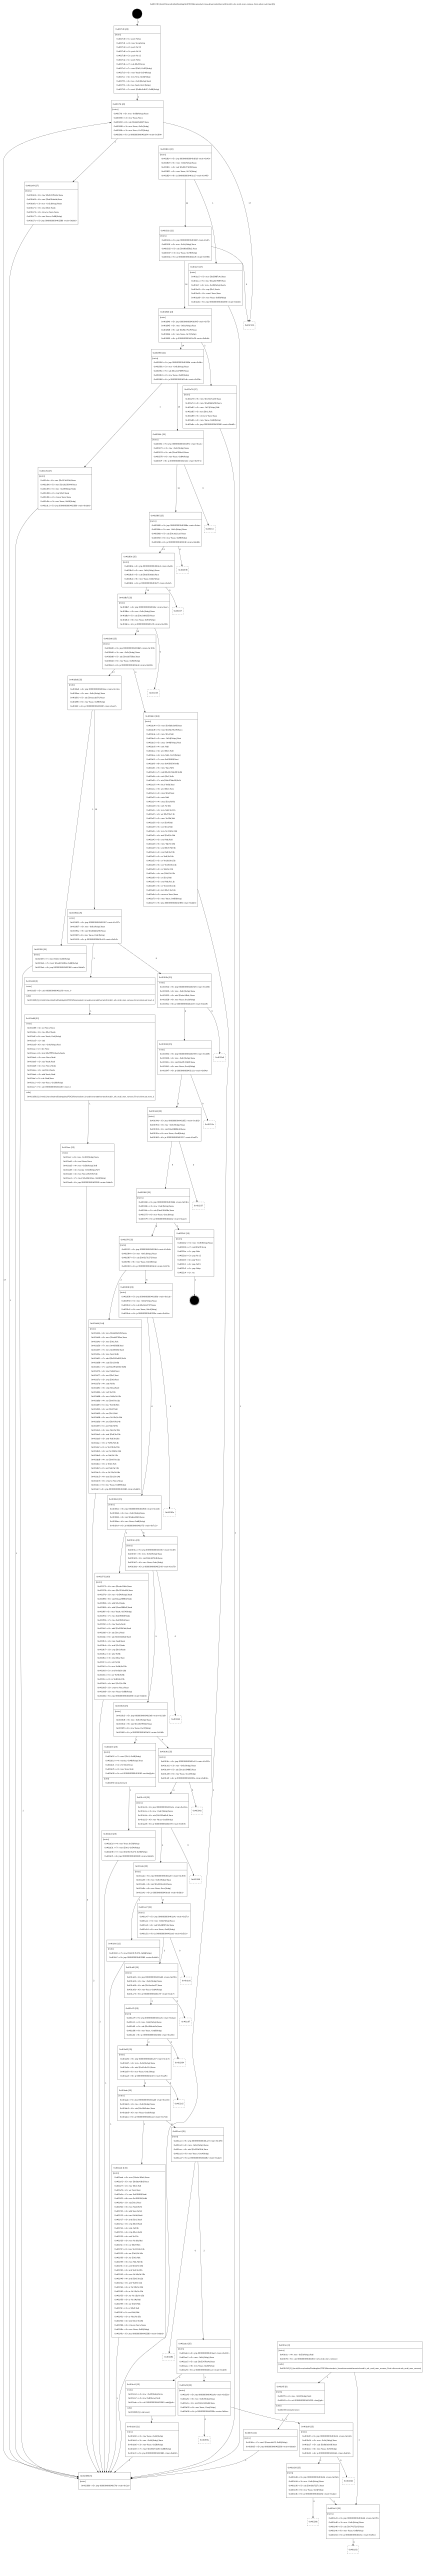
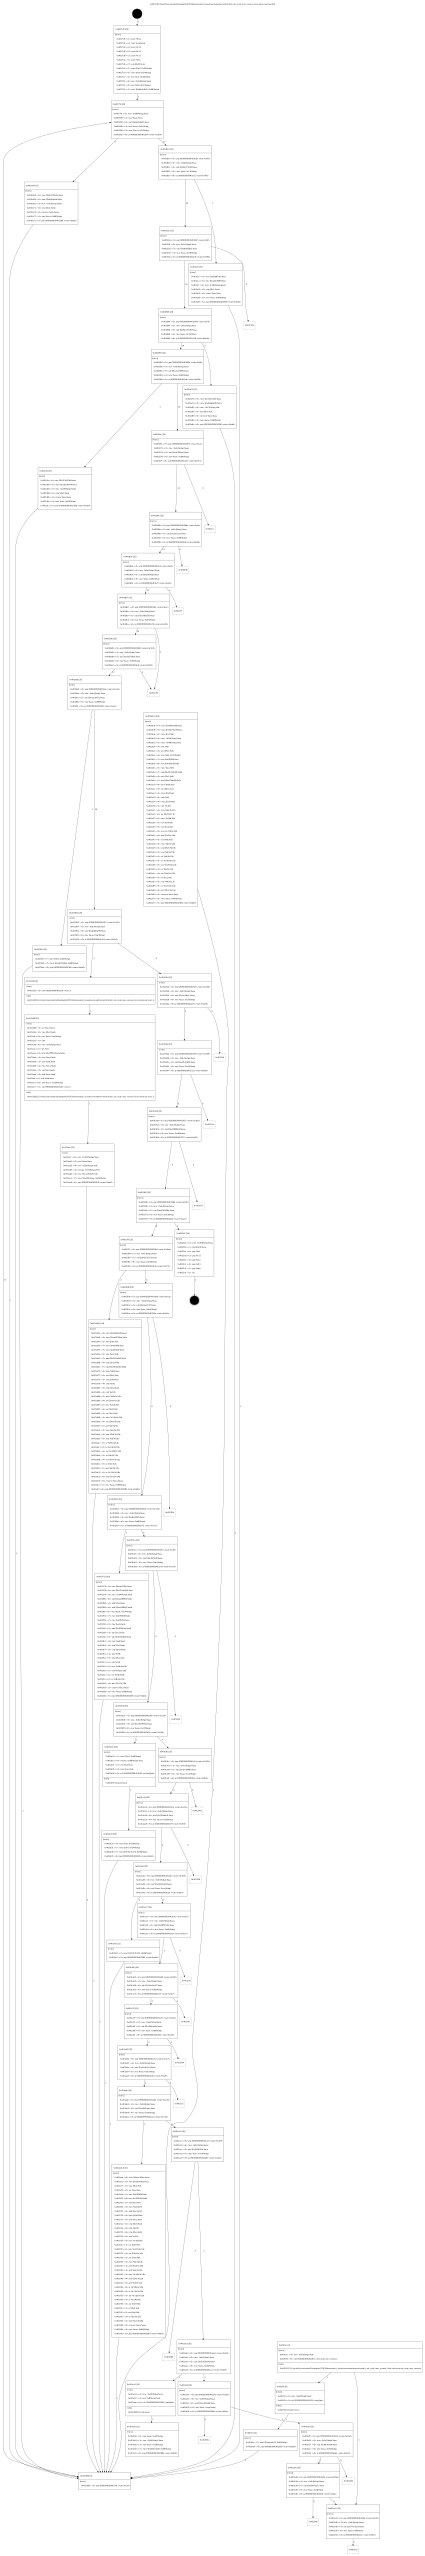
(243, 202) -> (162, 142)
(139, 690) -> (145, 679)
(124, 2464) -> none
